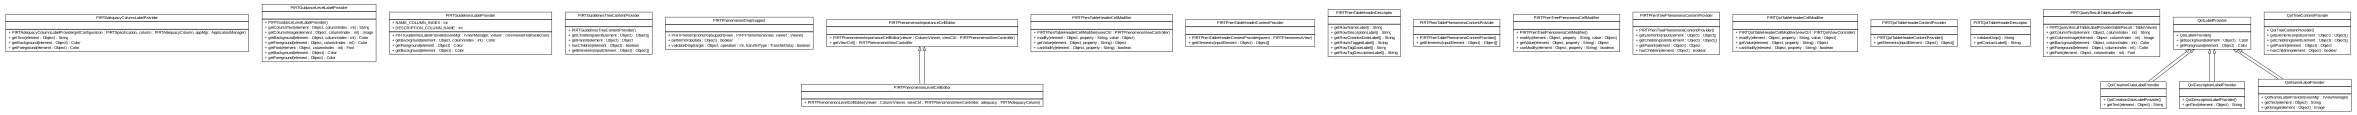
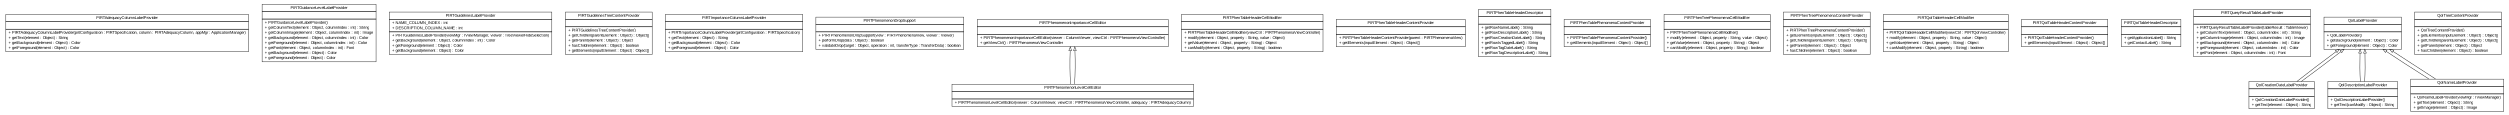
none -> (734, 33)
(1994, 38) -> (2150, 38)
(2212, 105) -> (2363, 105)
